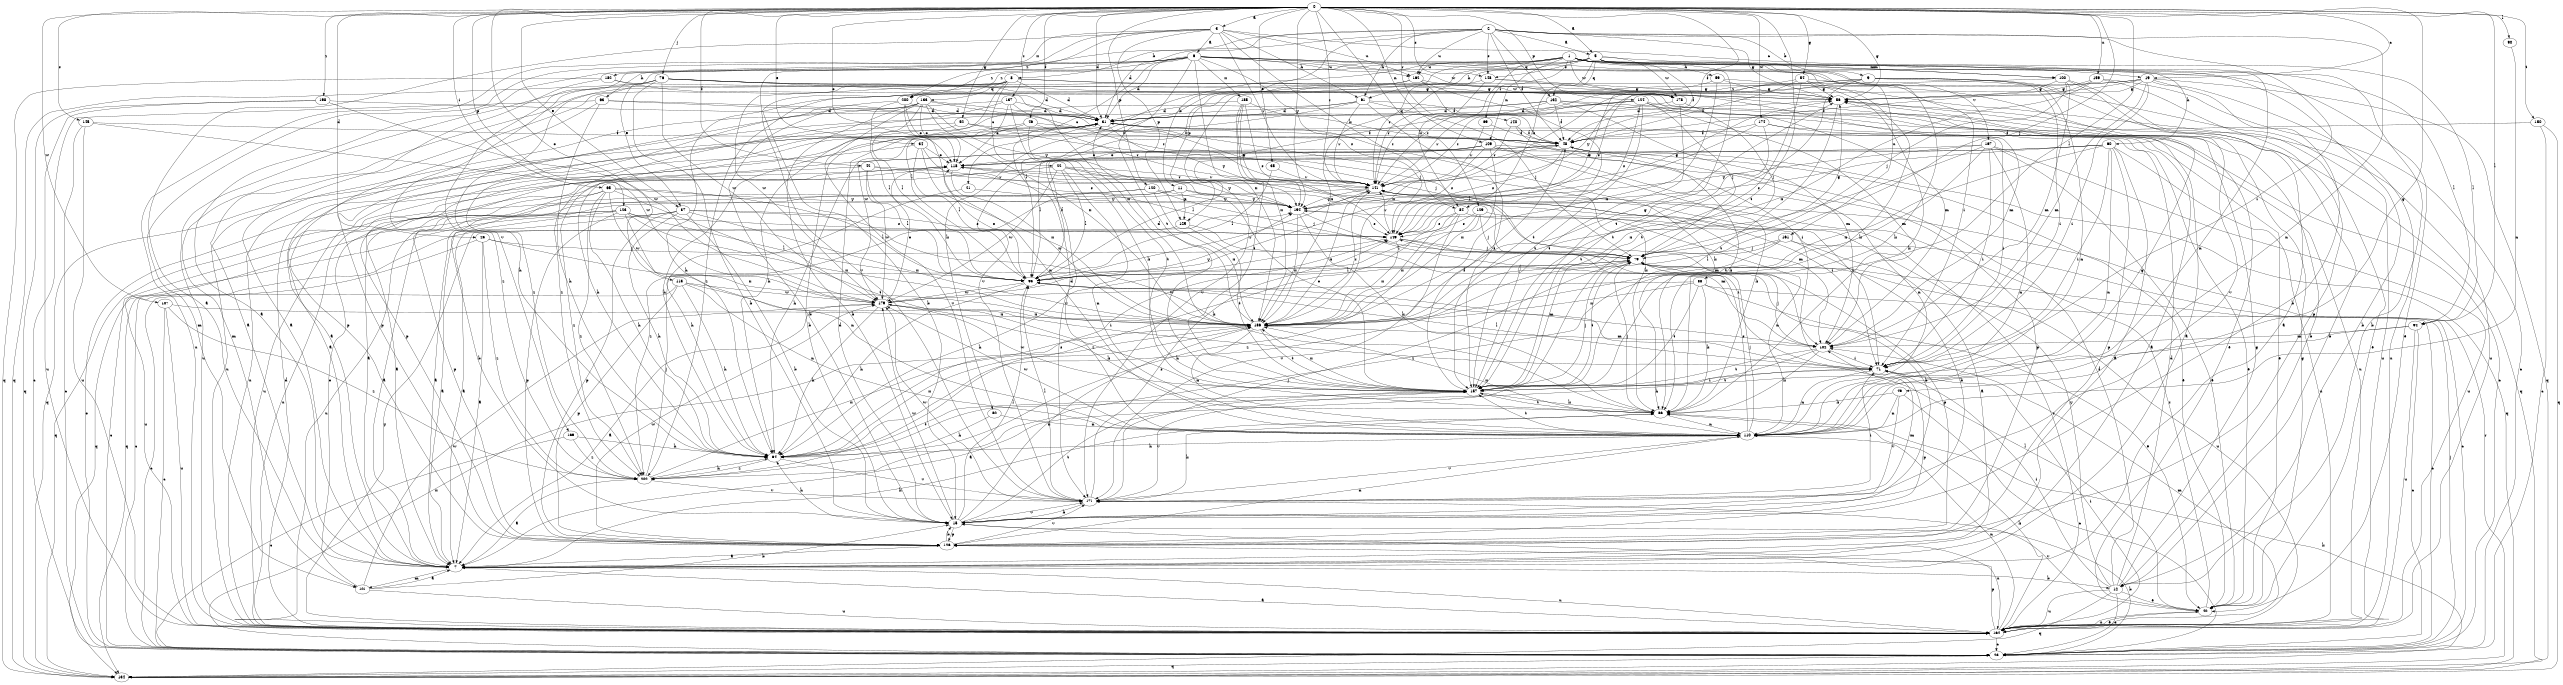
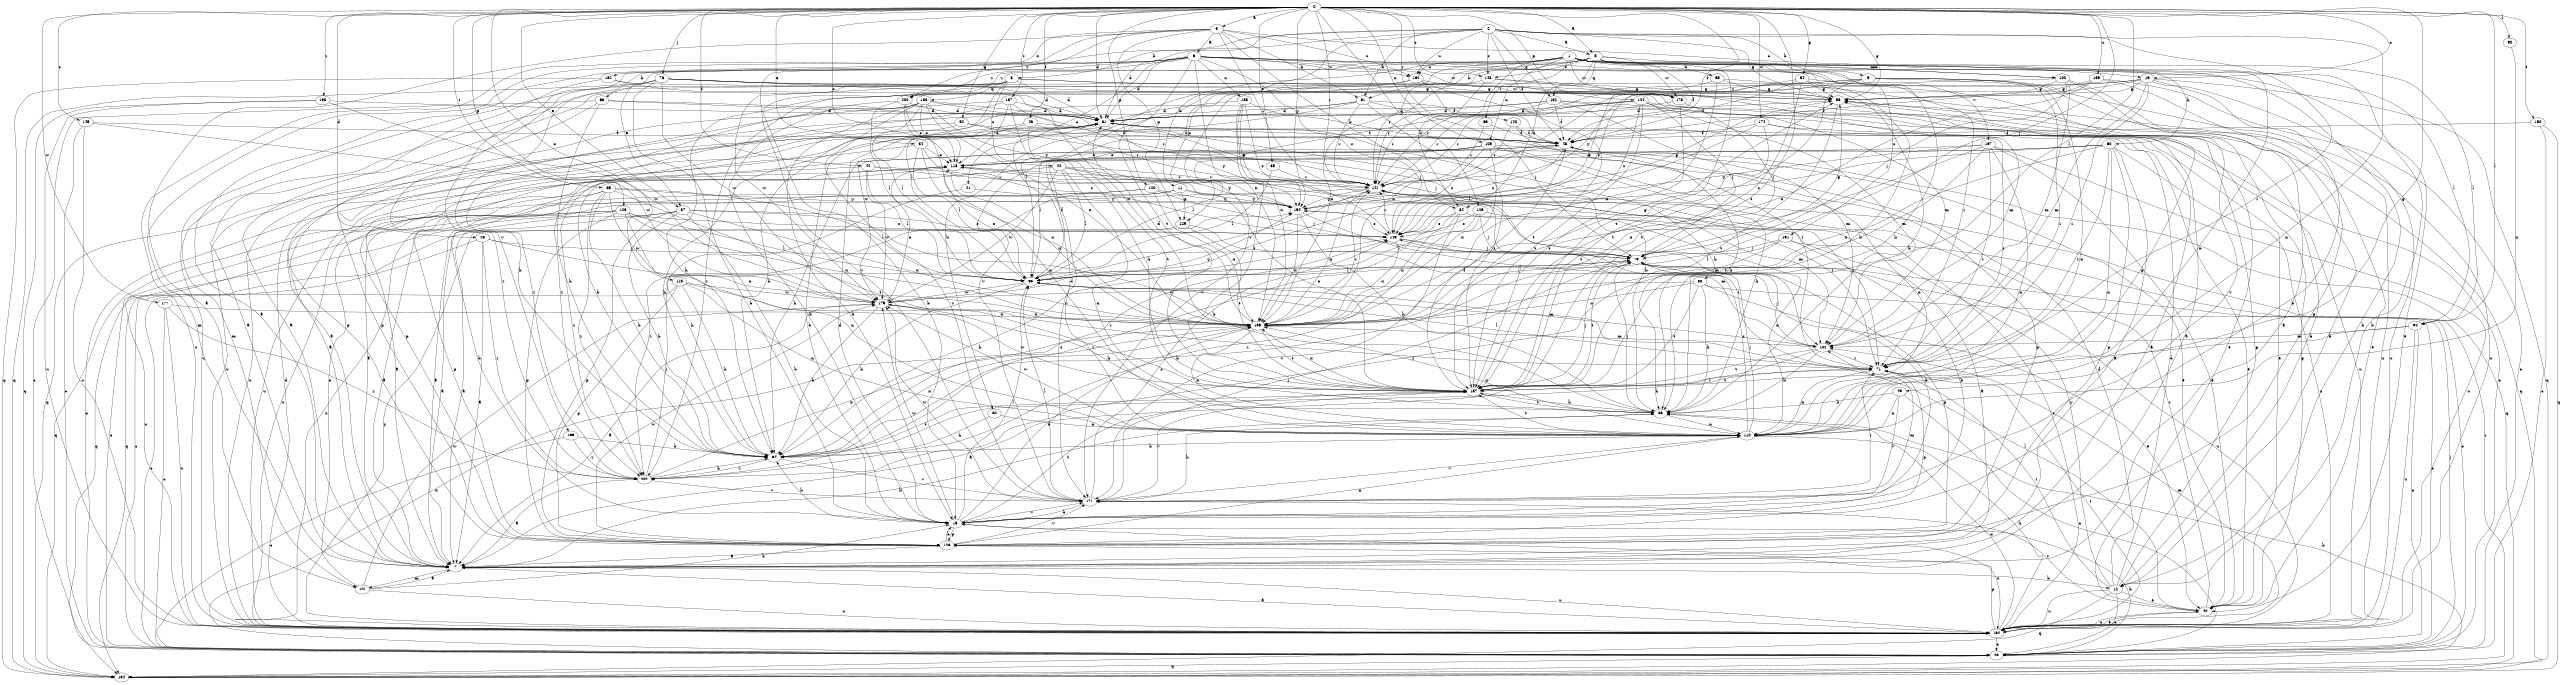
(165, 304) -> (165, 304)
